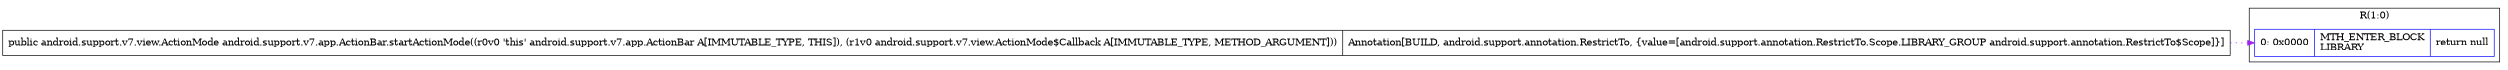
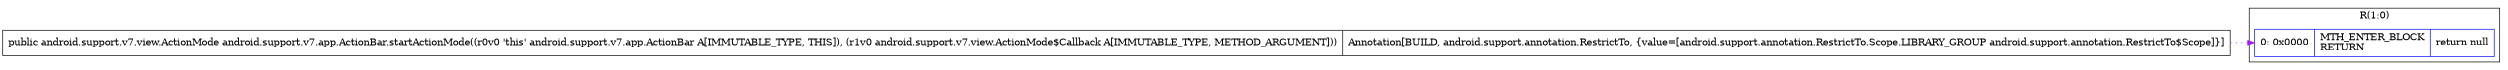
(2342, 48) -> (2342, 48)
